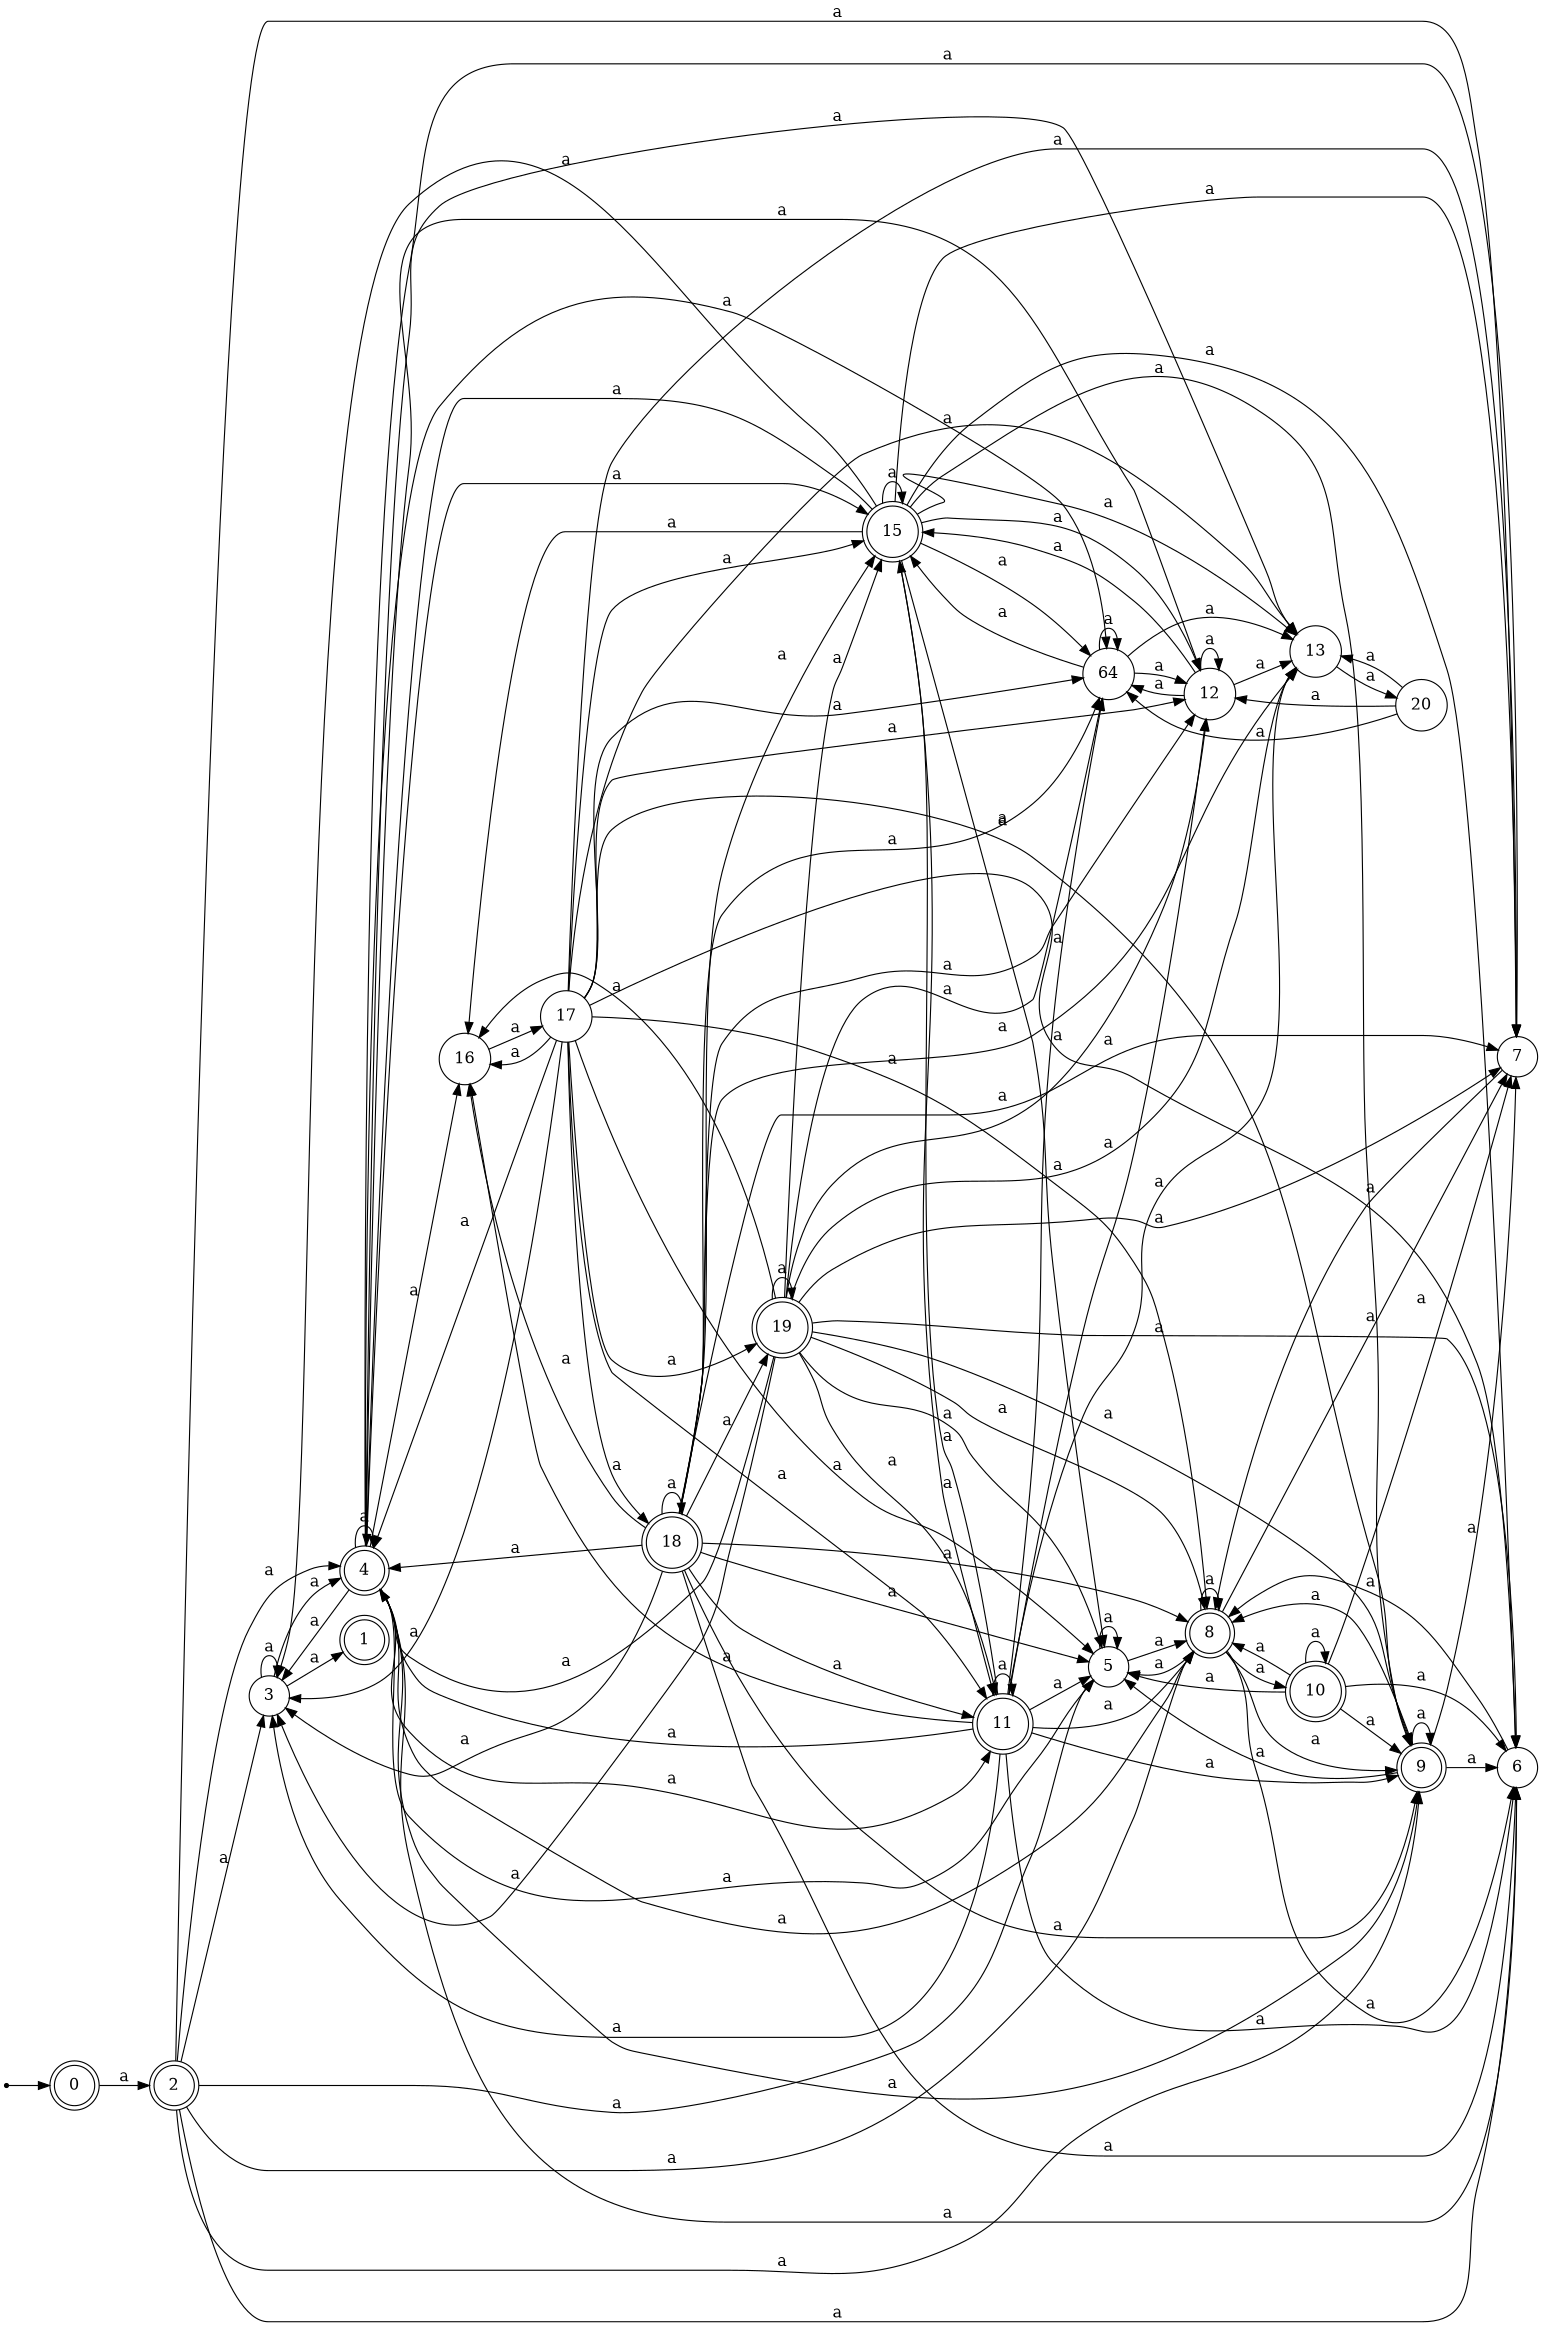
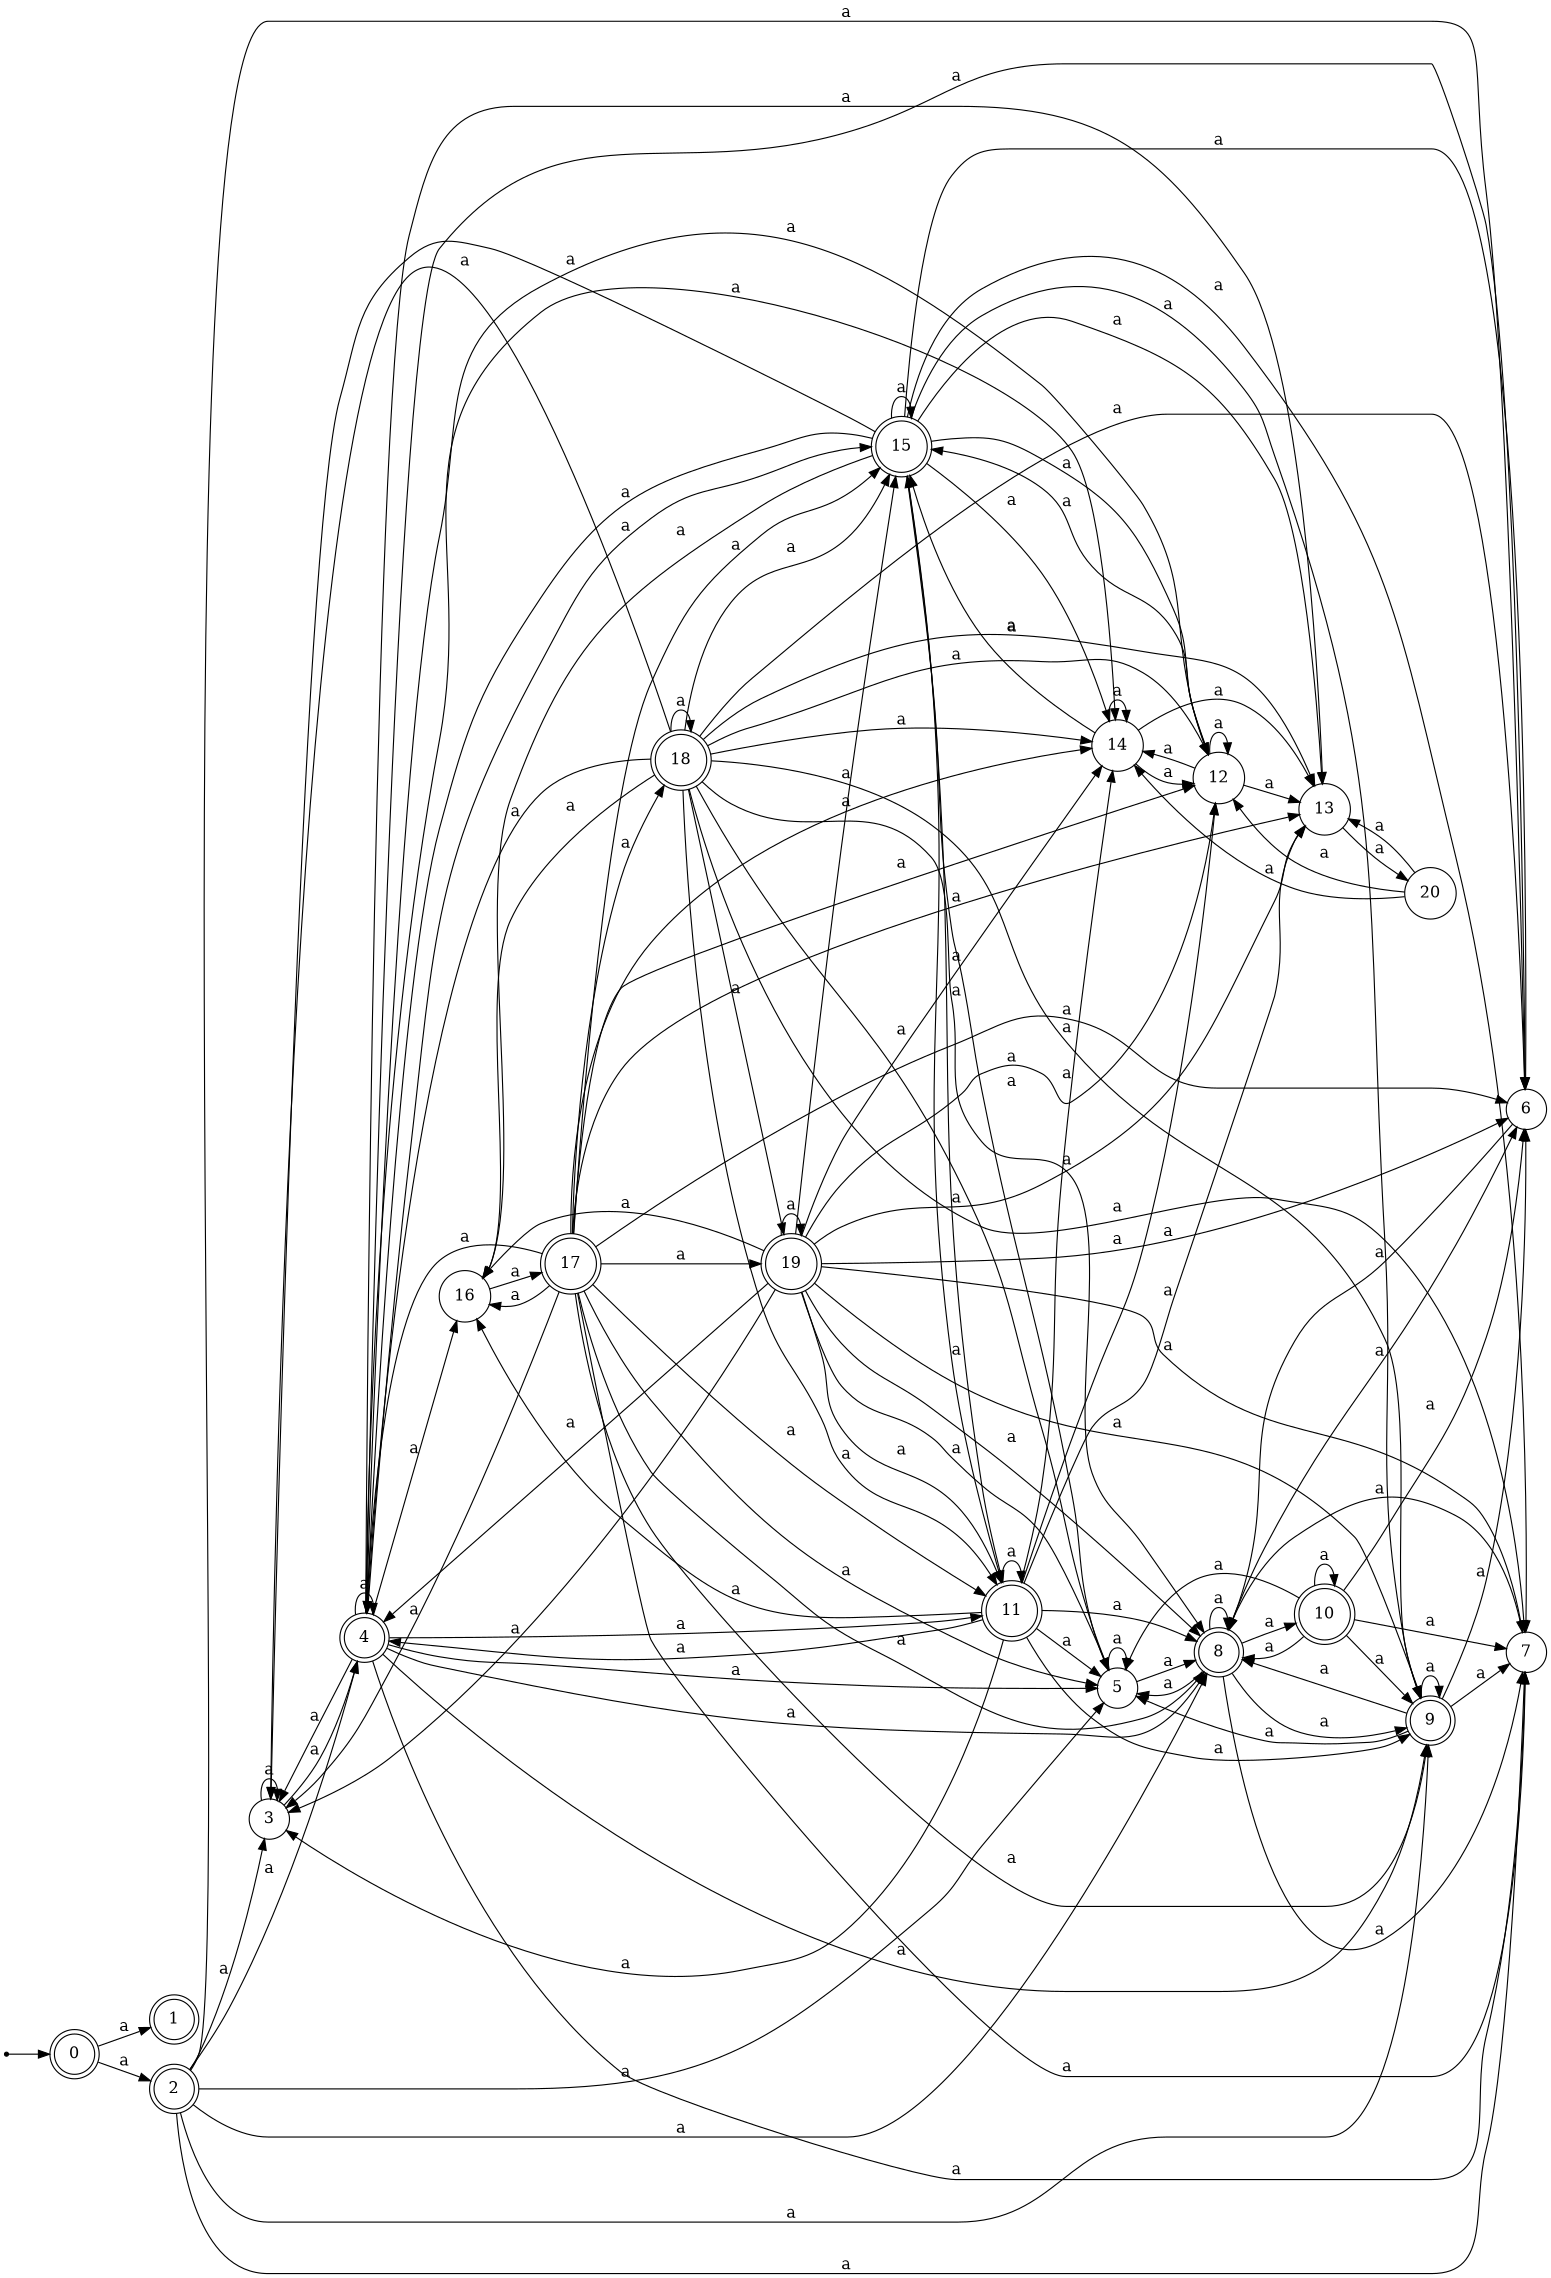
(1109, 674) -> (1118, 746)
(566, 1016) -> (571, 1264)
(310, 1672) -> (119, 2039)
(1254, 2029) -> none
